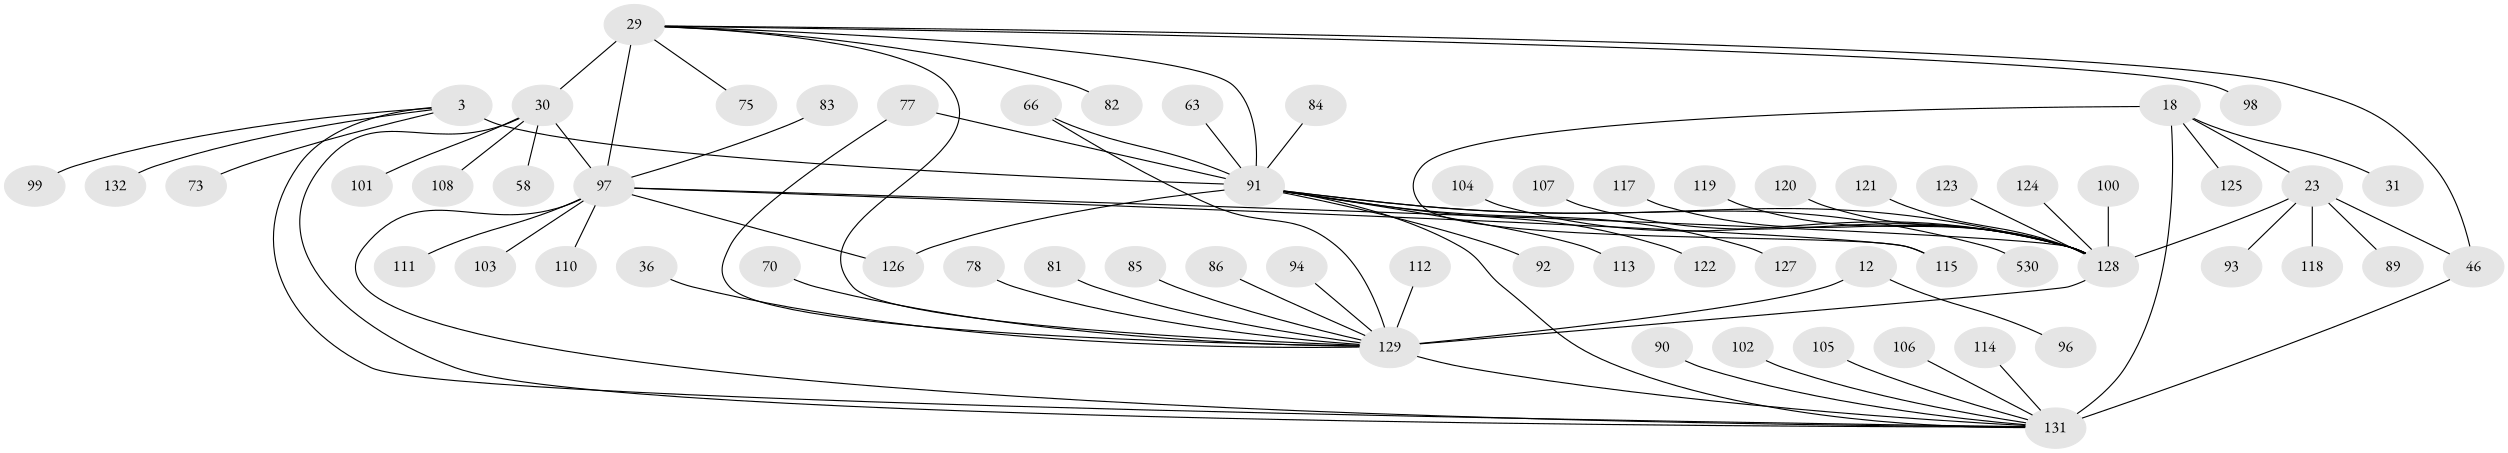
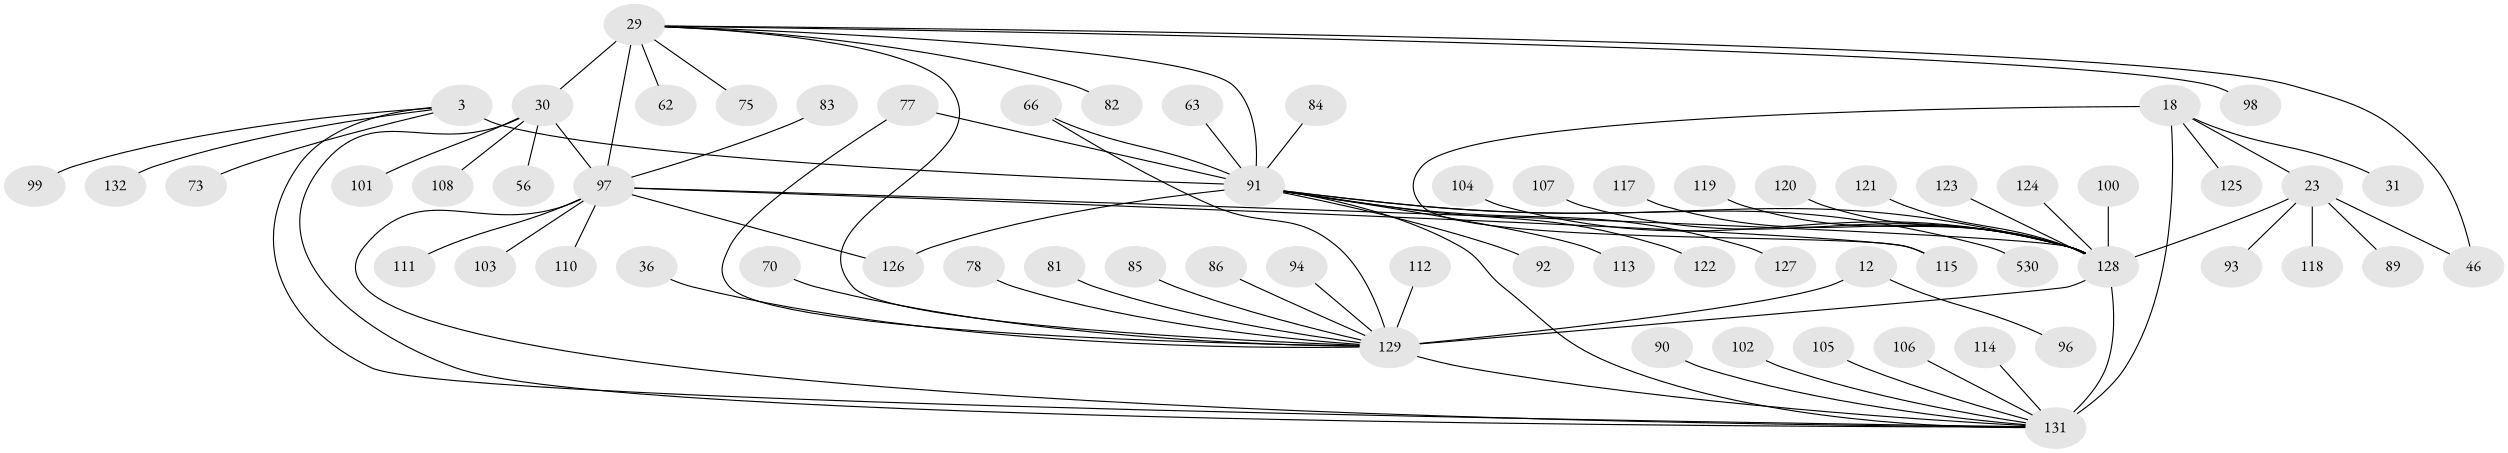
none -> (666, 105)
(523, 186) -> (523, 186)
(2267, 352) -> (2110, 355)
